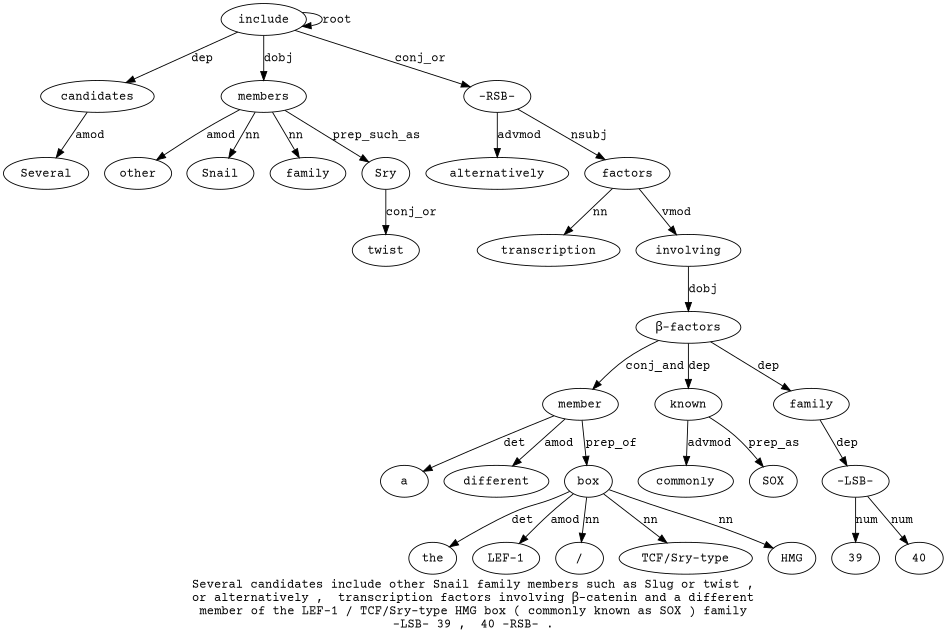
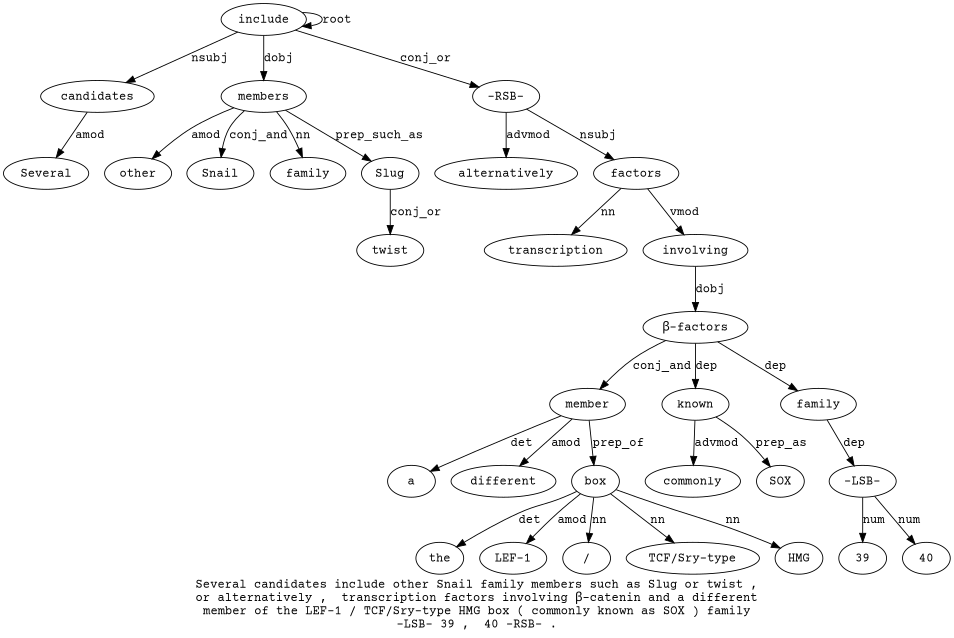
(202, 58) -> (210, 58)
(253, 135) -> (259, 135)
(386, 173) -> (390, 173)
